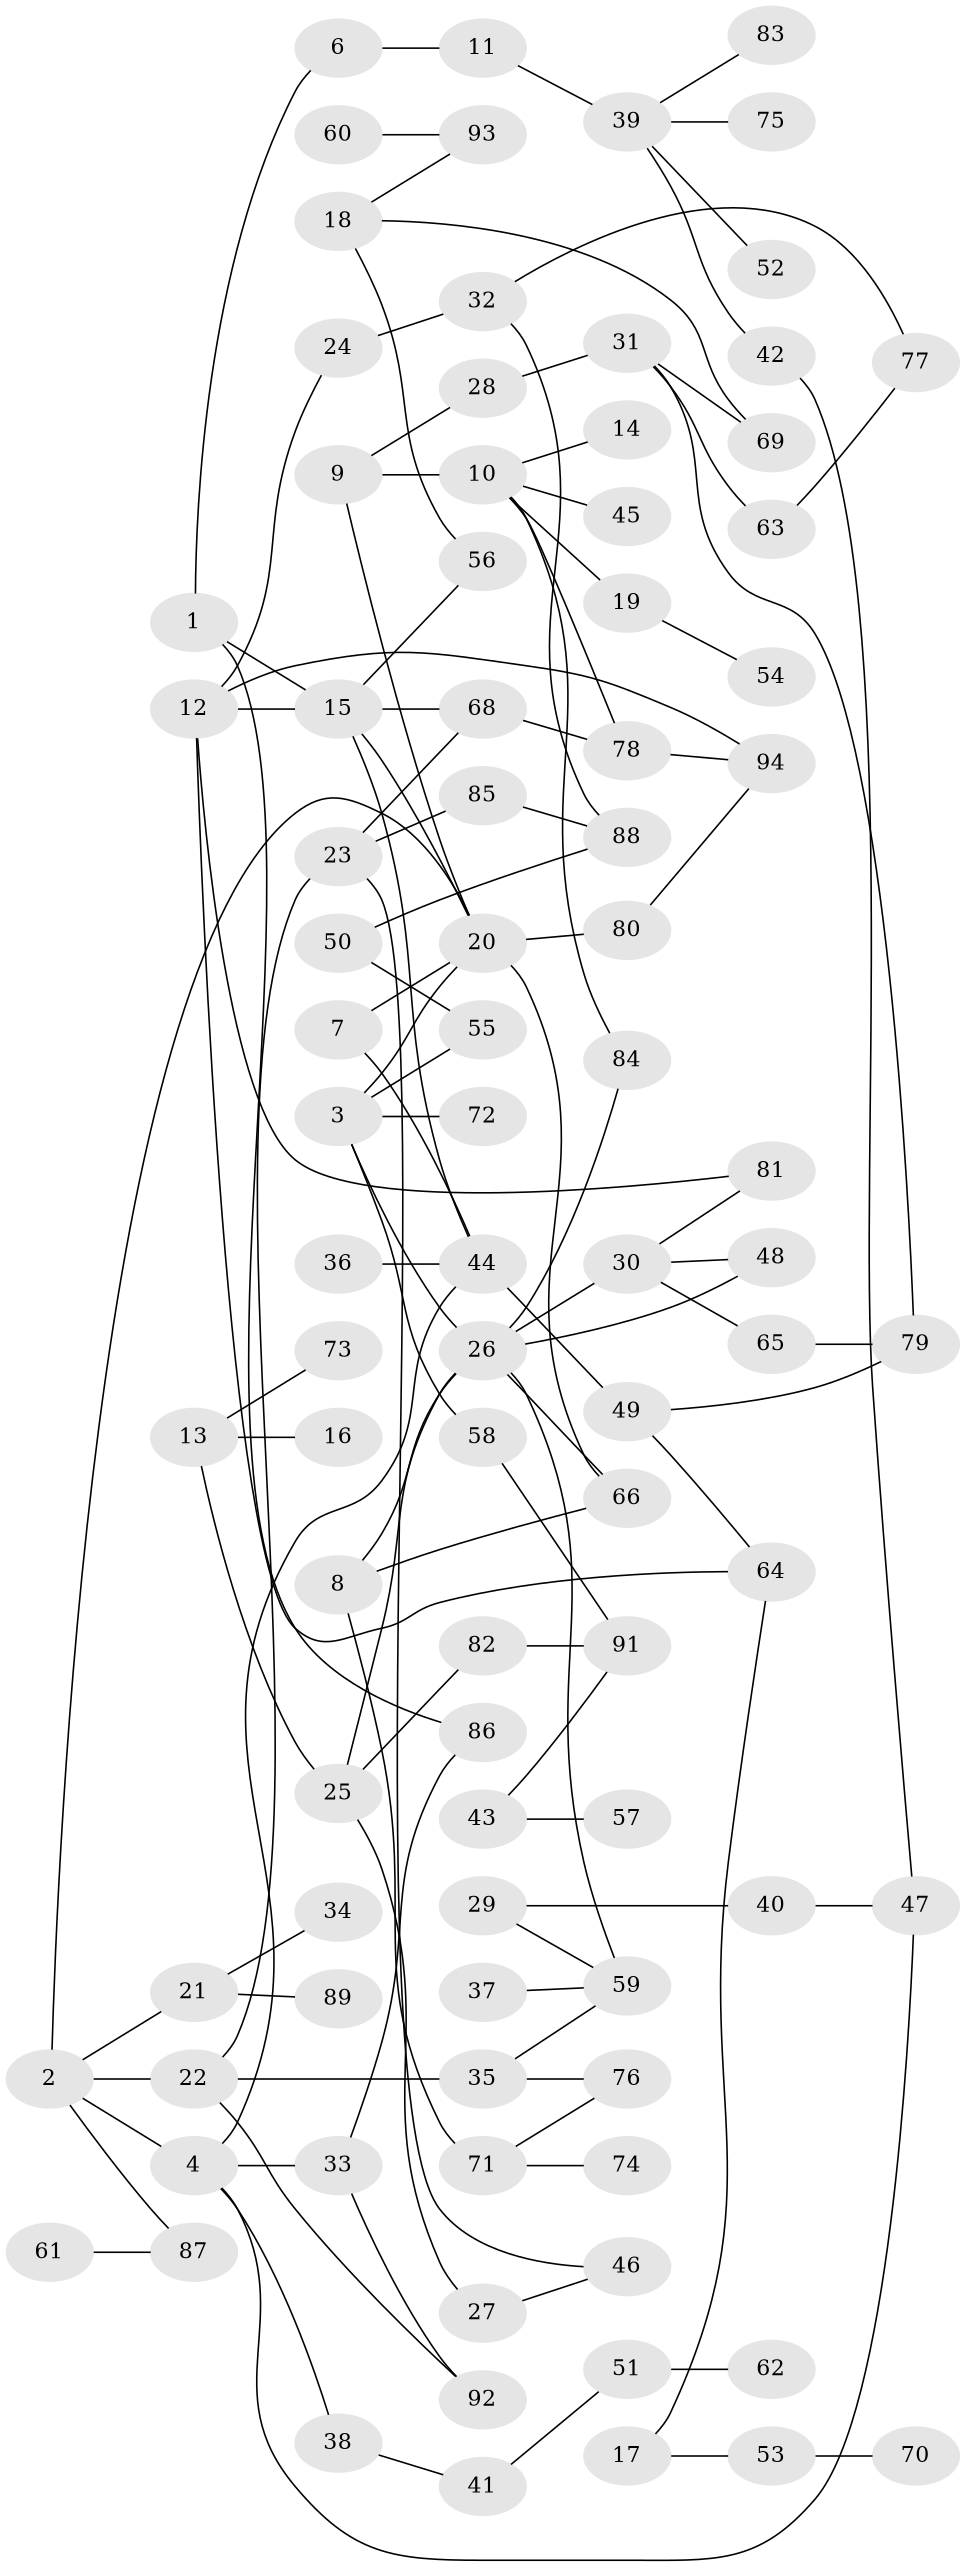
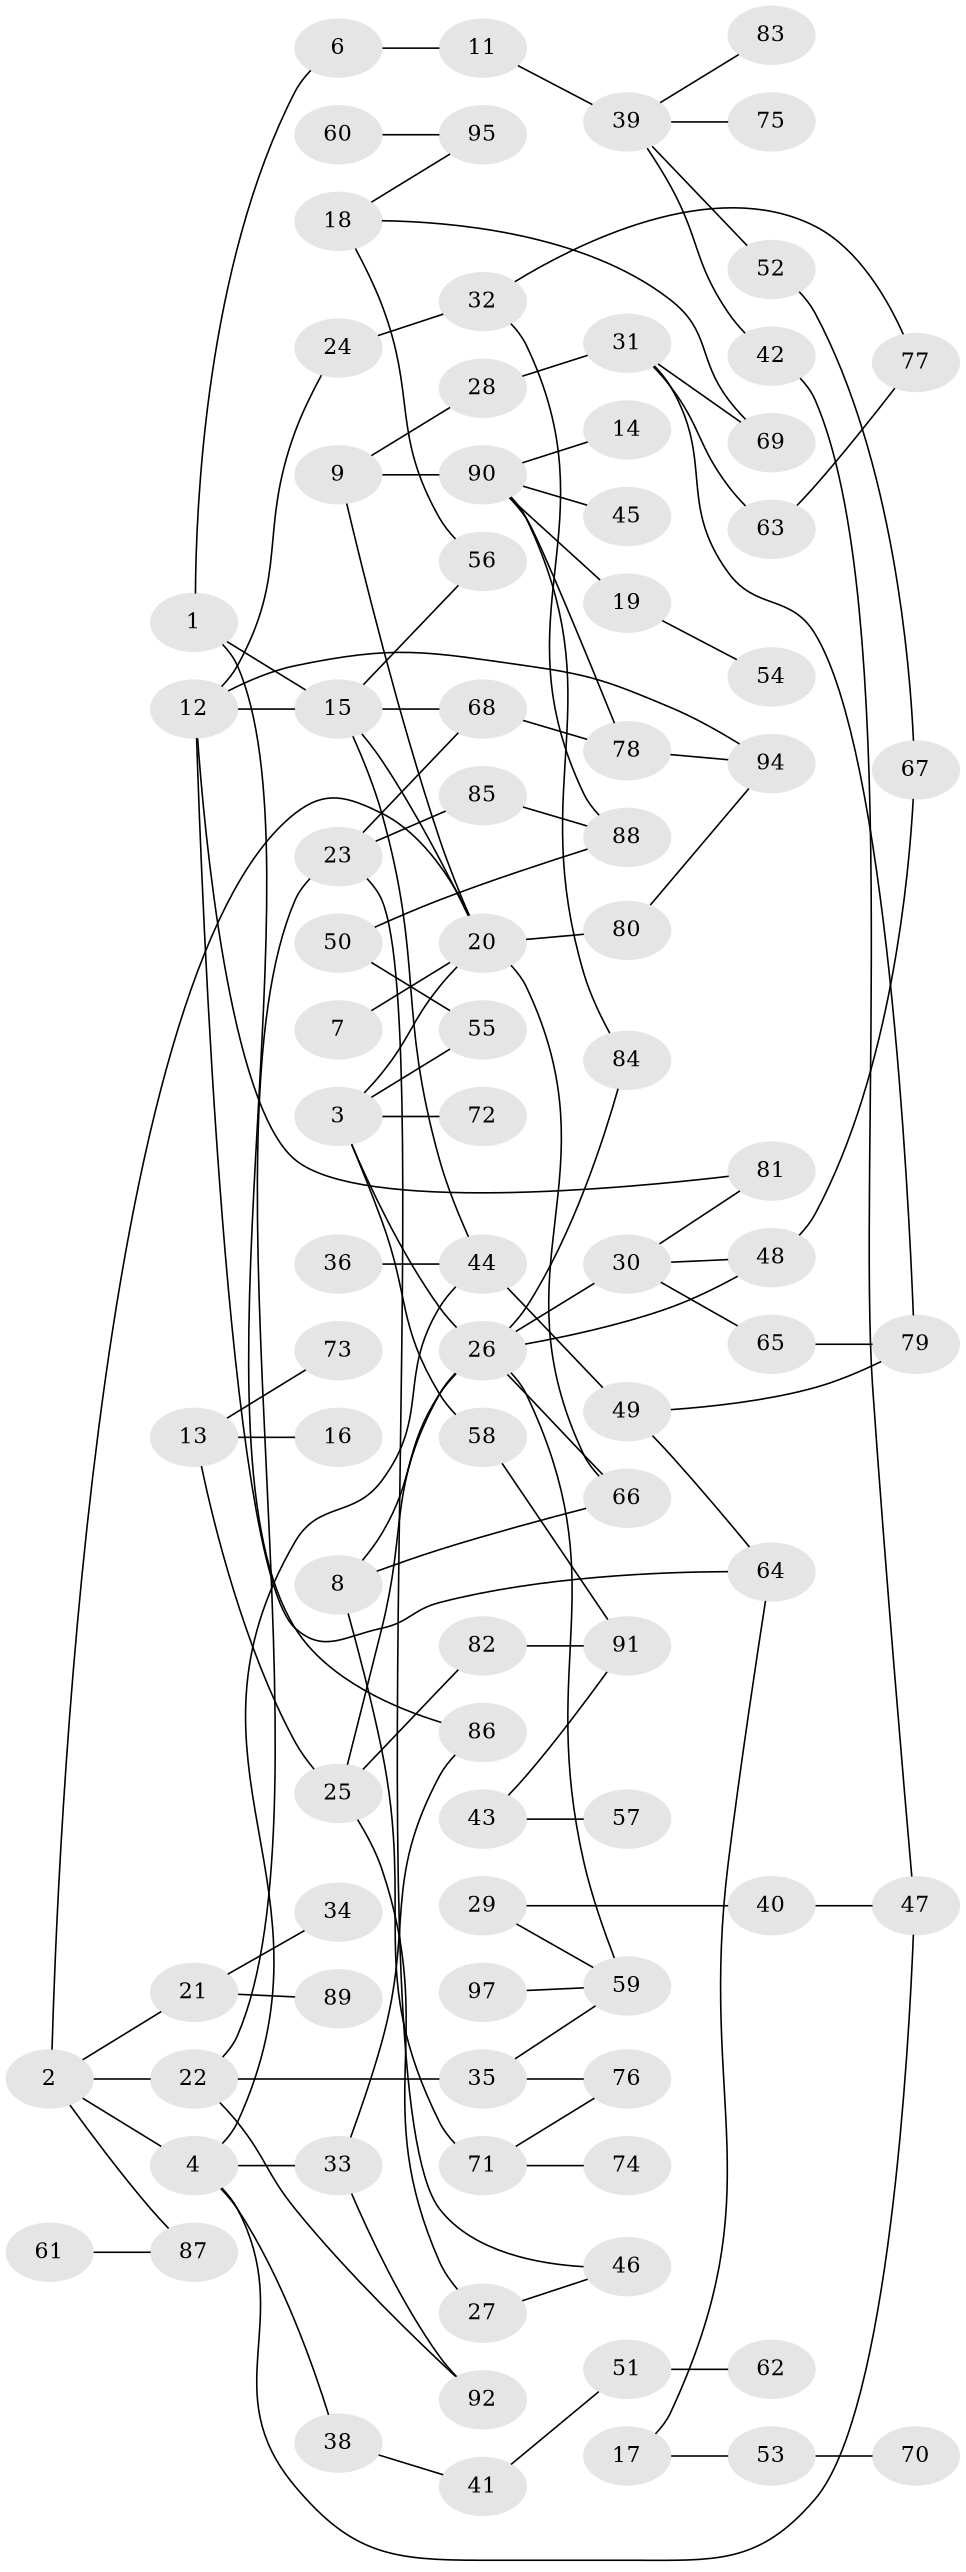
(483, 135) -> (483, 135)
(483, 475) -> (483, 475)
none -> (916, 770)
(424, 1141) -> none
(483, 1992) -> (483, 1992)
